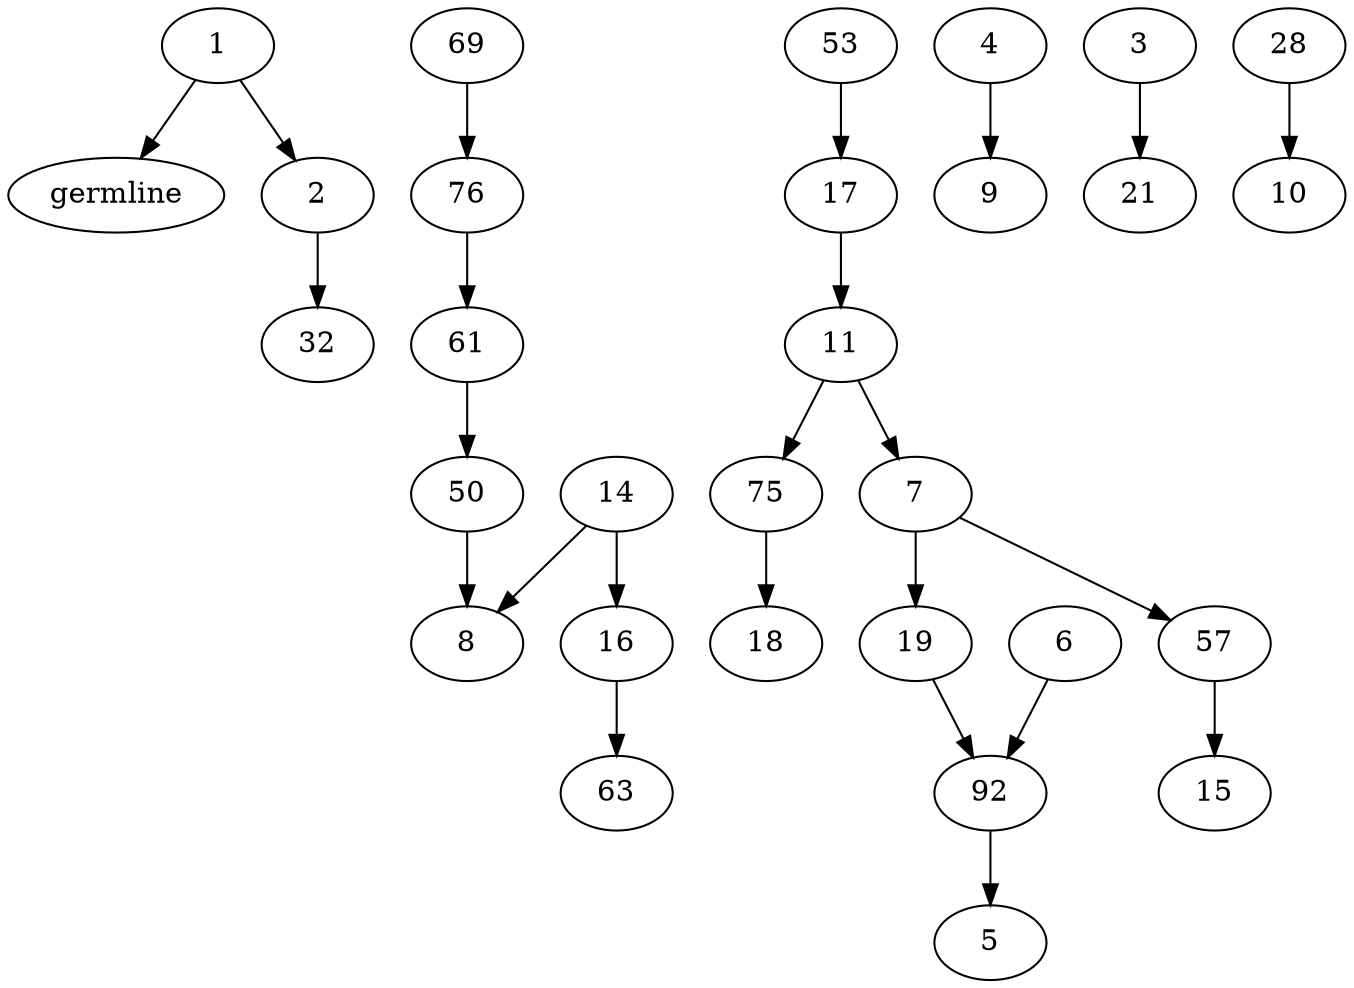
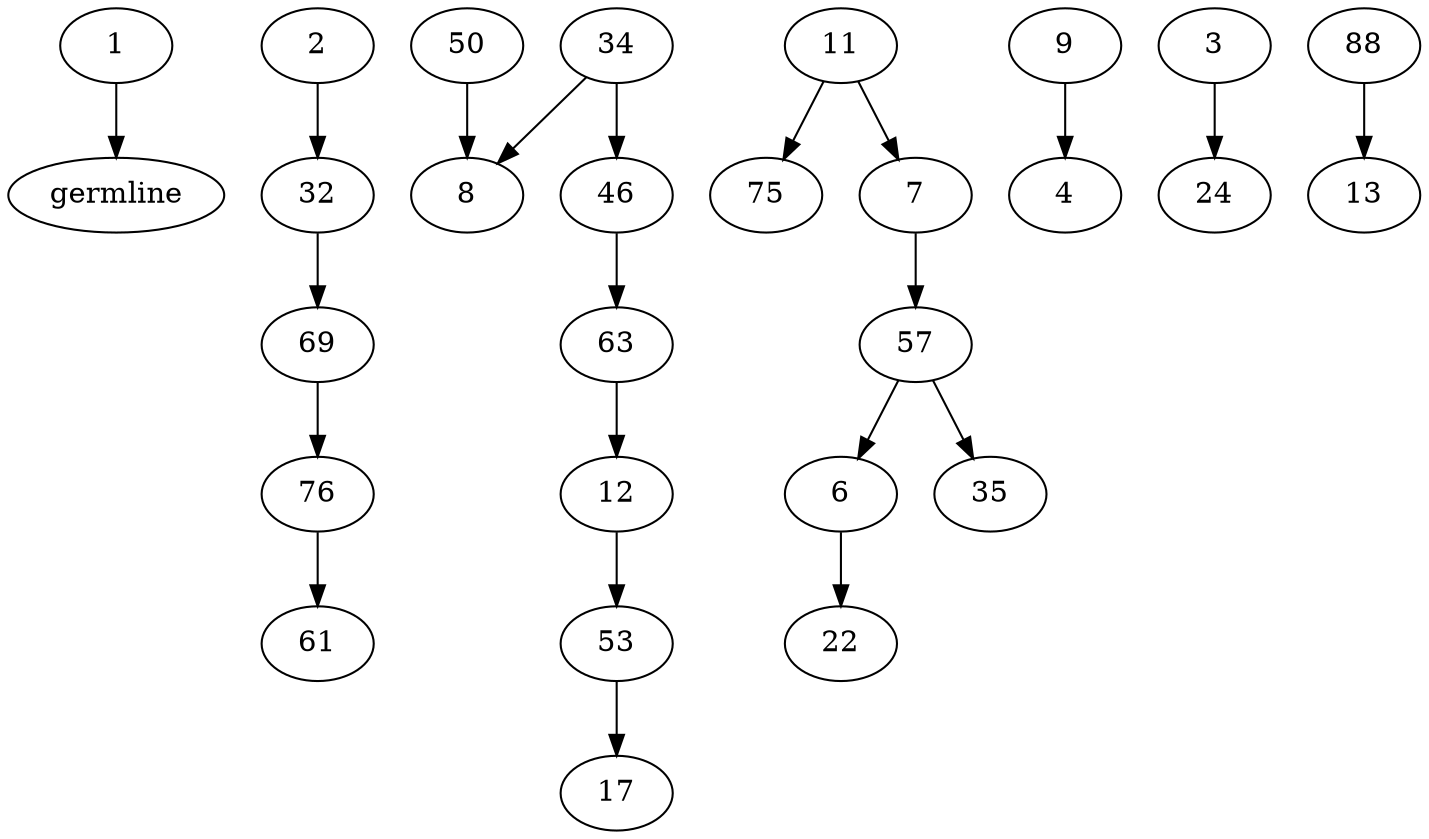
(1289, 46) -> (1364, 46)
(990, 110) -> (1065, 110)
(262, 112) -> none
(1140, 195) -> (1215, 195)
(1289, 195) -> (1364, 195)
none -> (318, 260)
(841, 260) -> none
(467, 409) -> none
none -> (883, 410)
none -> (617, 494)
(617, 494) -> (617, 46)
(617, 644) -> (617, 195)
(766, 644) -> none
(916, 644) -> none
(990, 793) -> (841, 644)
(1215, 793) -> (990, 494)
(990, 943) -> none
